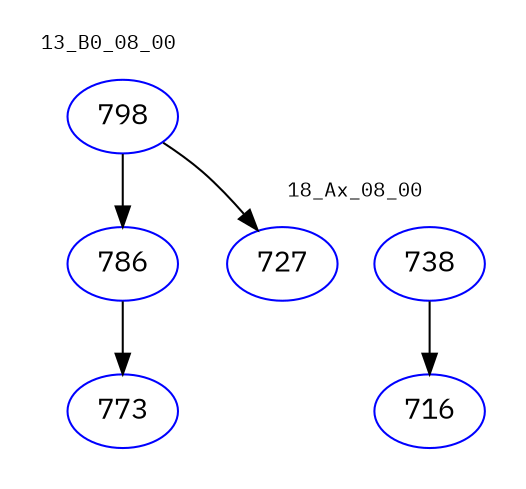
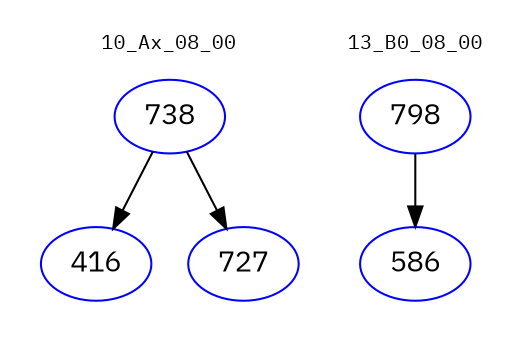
(356, 191) -> (170, 44)
(224, 192) -> (202, 181)
(123, 264) -> (415, 264)
(123, 411) -> none
(430, 411) -> (96, 264)
